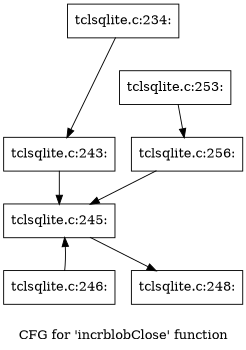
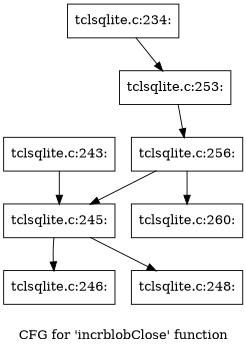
(93, 83) -> (146, 51)
none -> (187, 221)
(65, 259) -> (53, 250)
